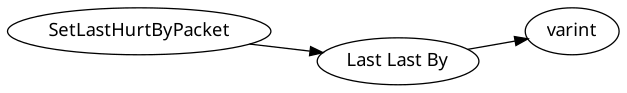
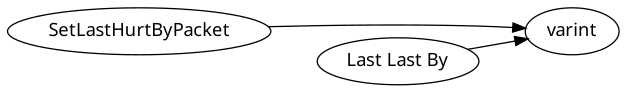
(280, 48) -> (390, 25)
